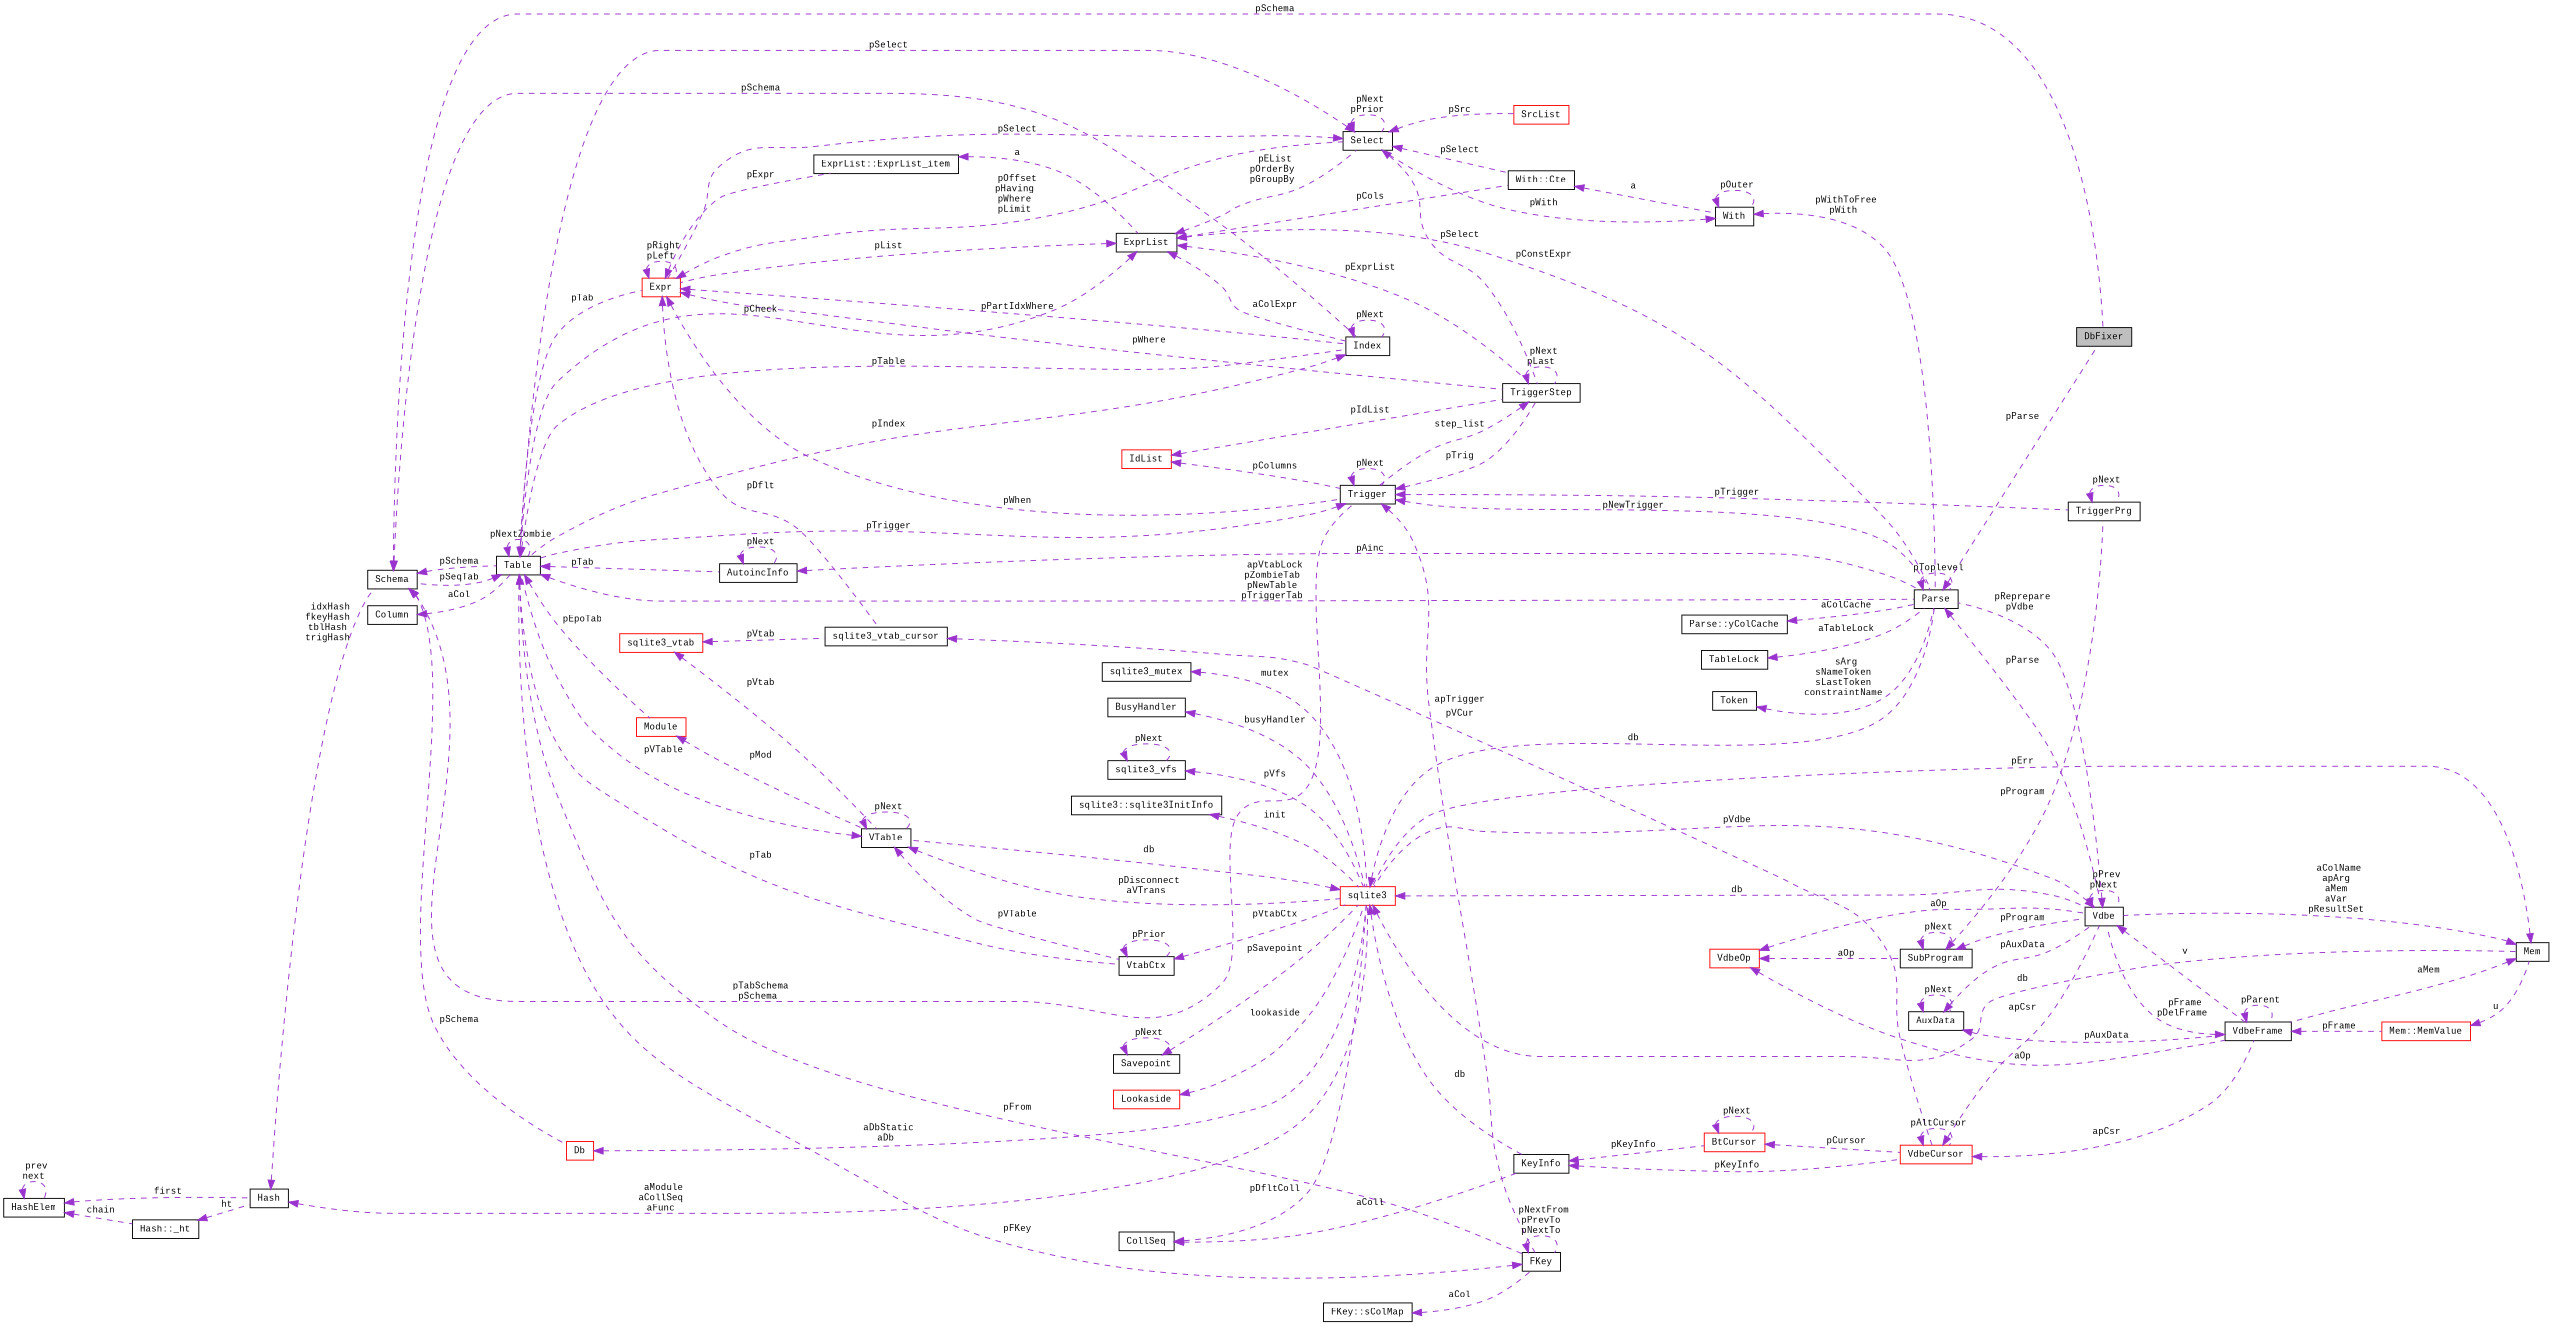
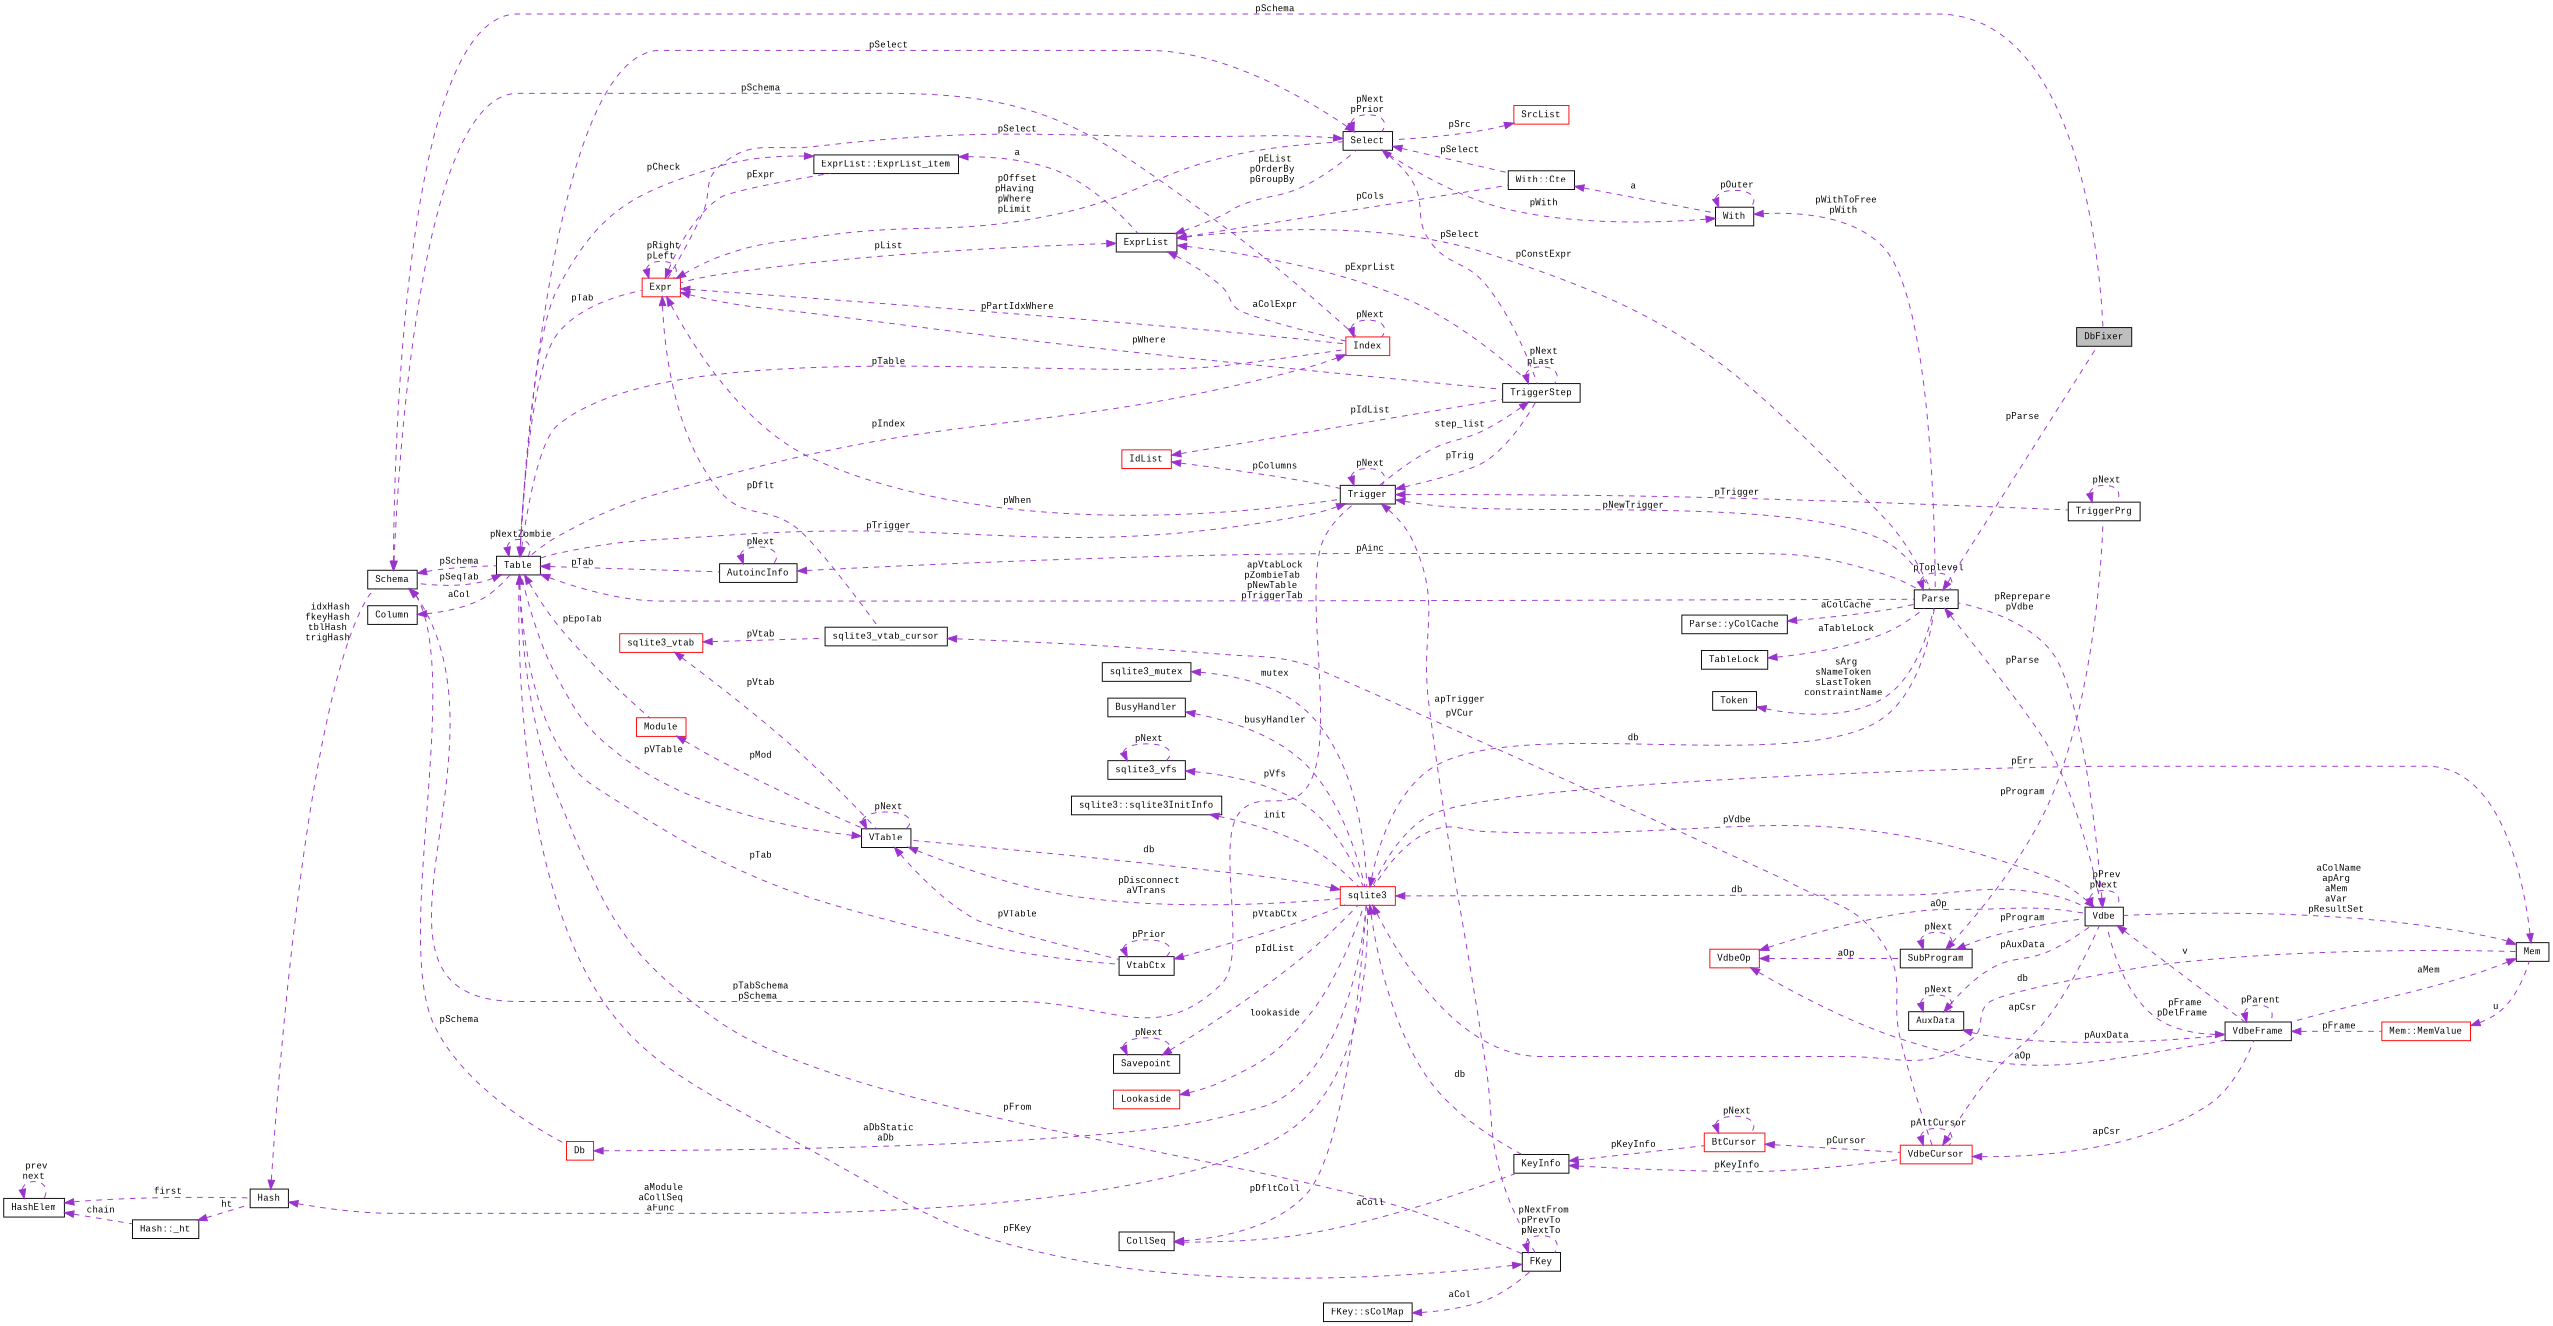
(1455, 116) -> (1449, 135)
(754, 316) -> (564, 278)
(1368, 346) -> (1368, 346)
(1273, 949) -> (1273, 949)
